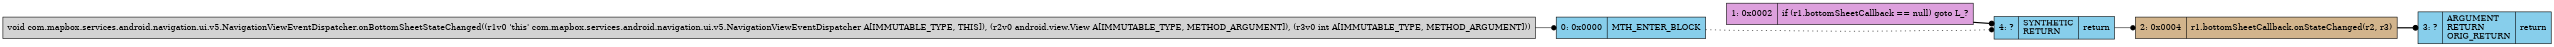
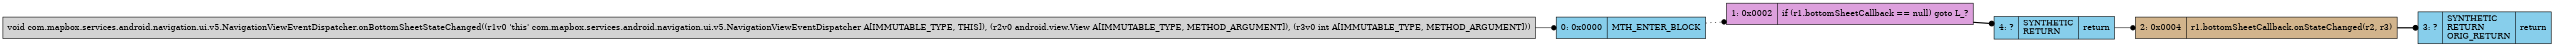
(2473, 19) -> (2472, 19)
(1847, 31) -> (1714, 23)
